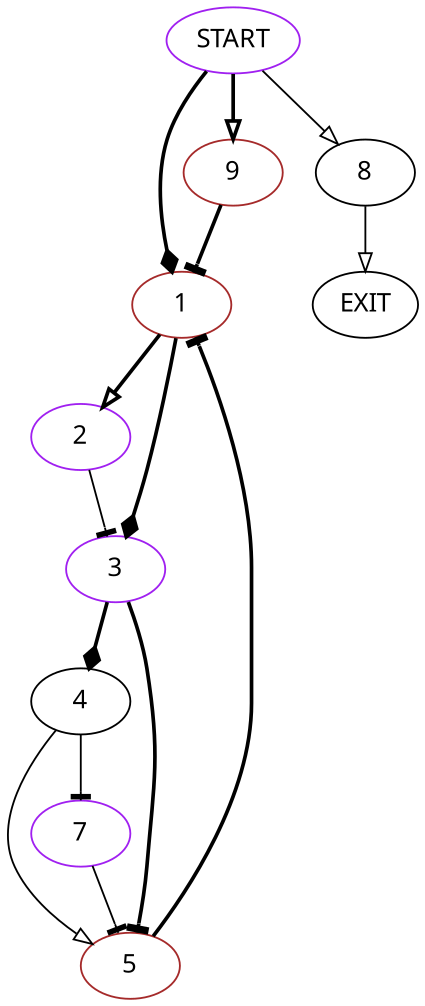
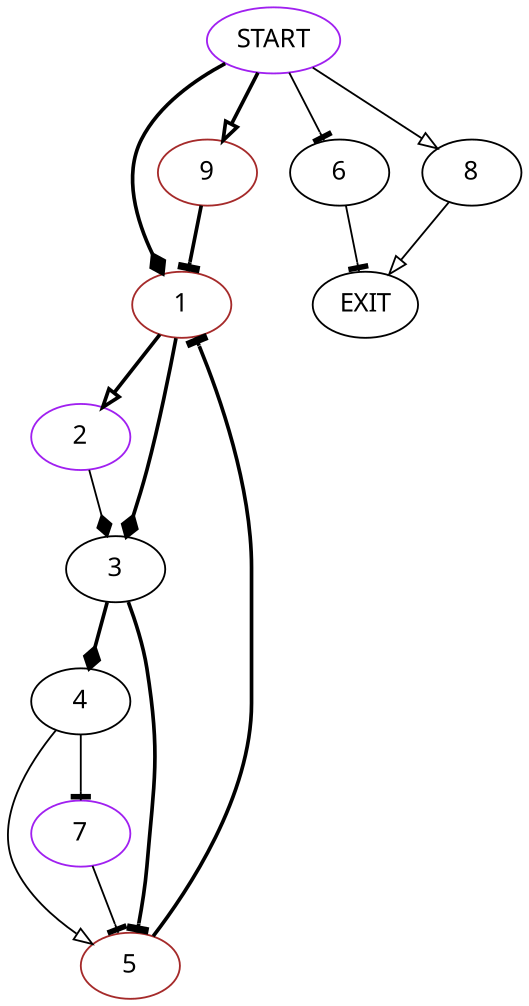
none -> (340, 173)
(97, 499) -> (95, 493)
(116, 569) -> (116, 569)
